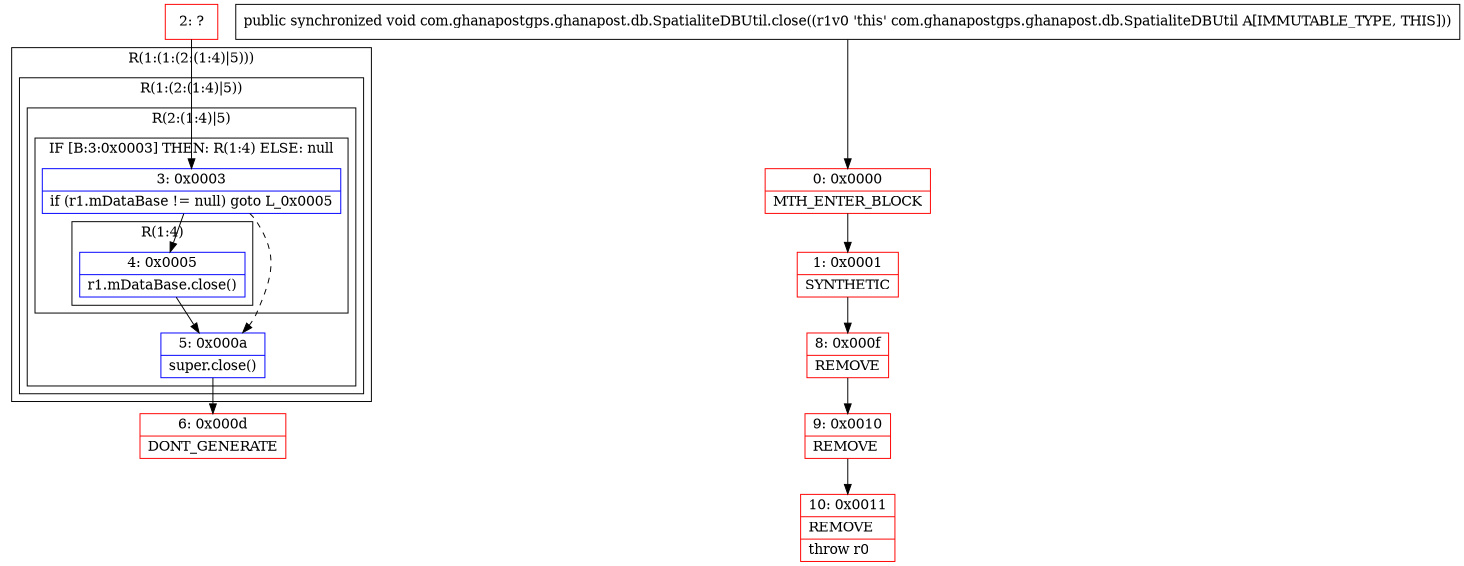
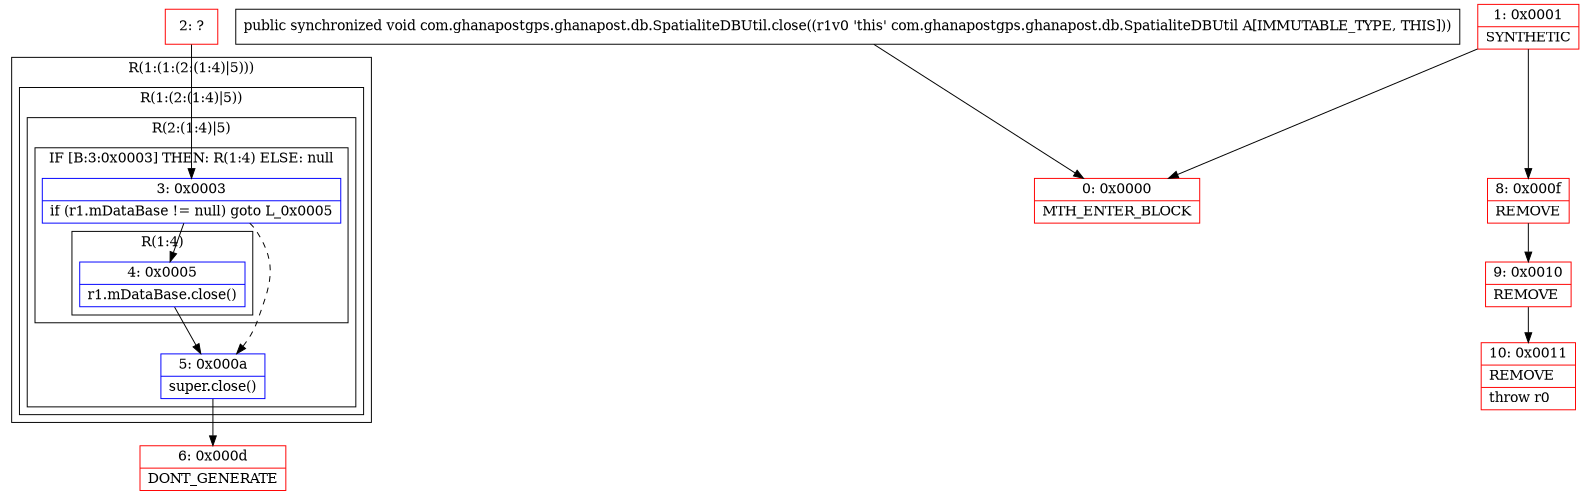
(848, 228) -> (1328, 112)
